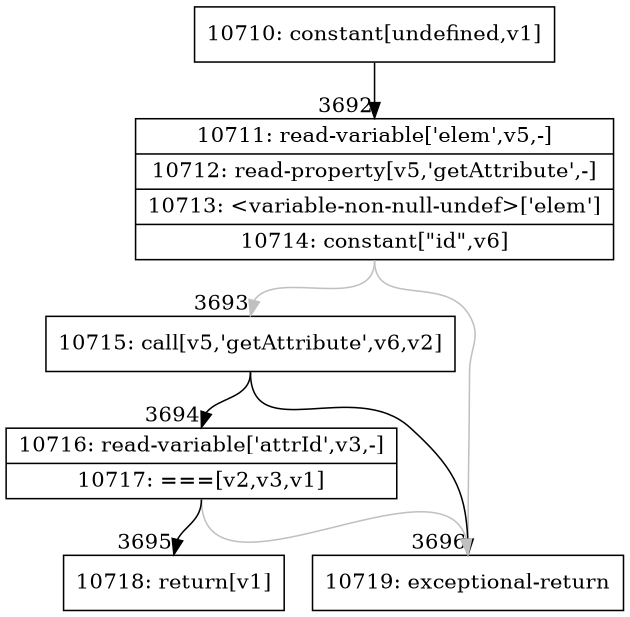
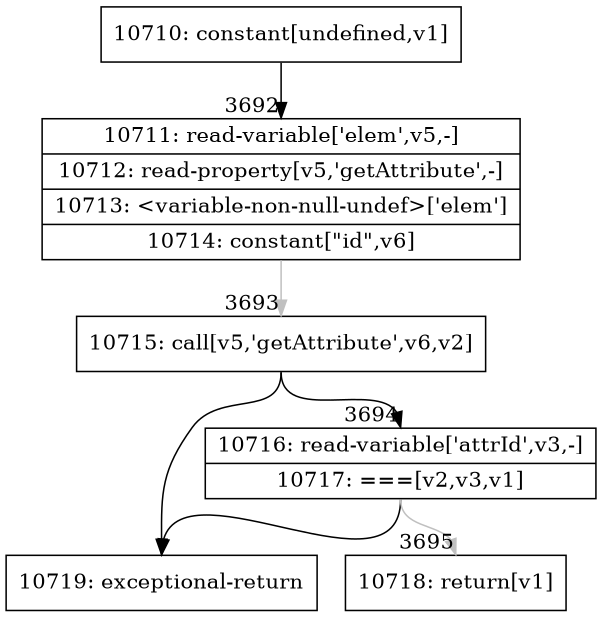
(470, 367) -> none
(193, 521) -> (421, 524)
(327, 529) -> (289, 529)
